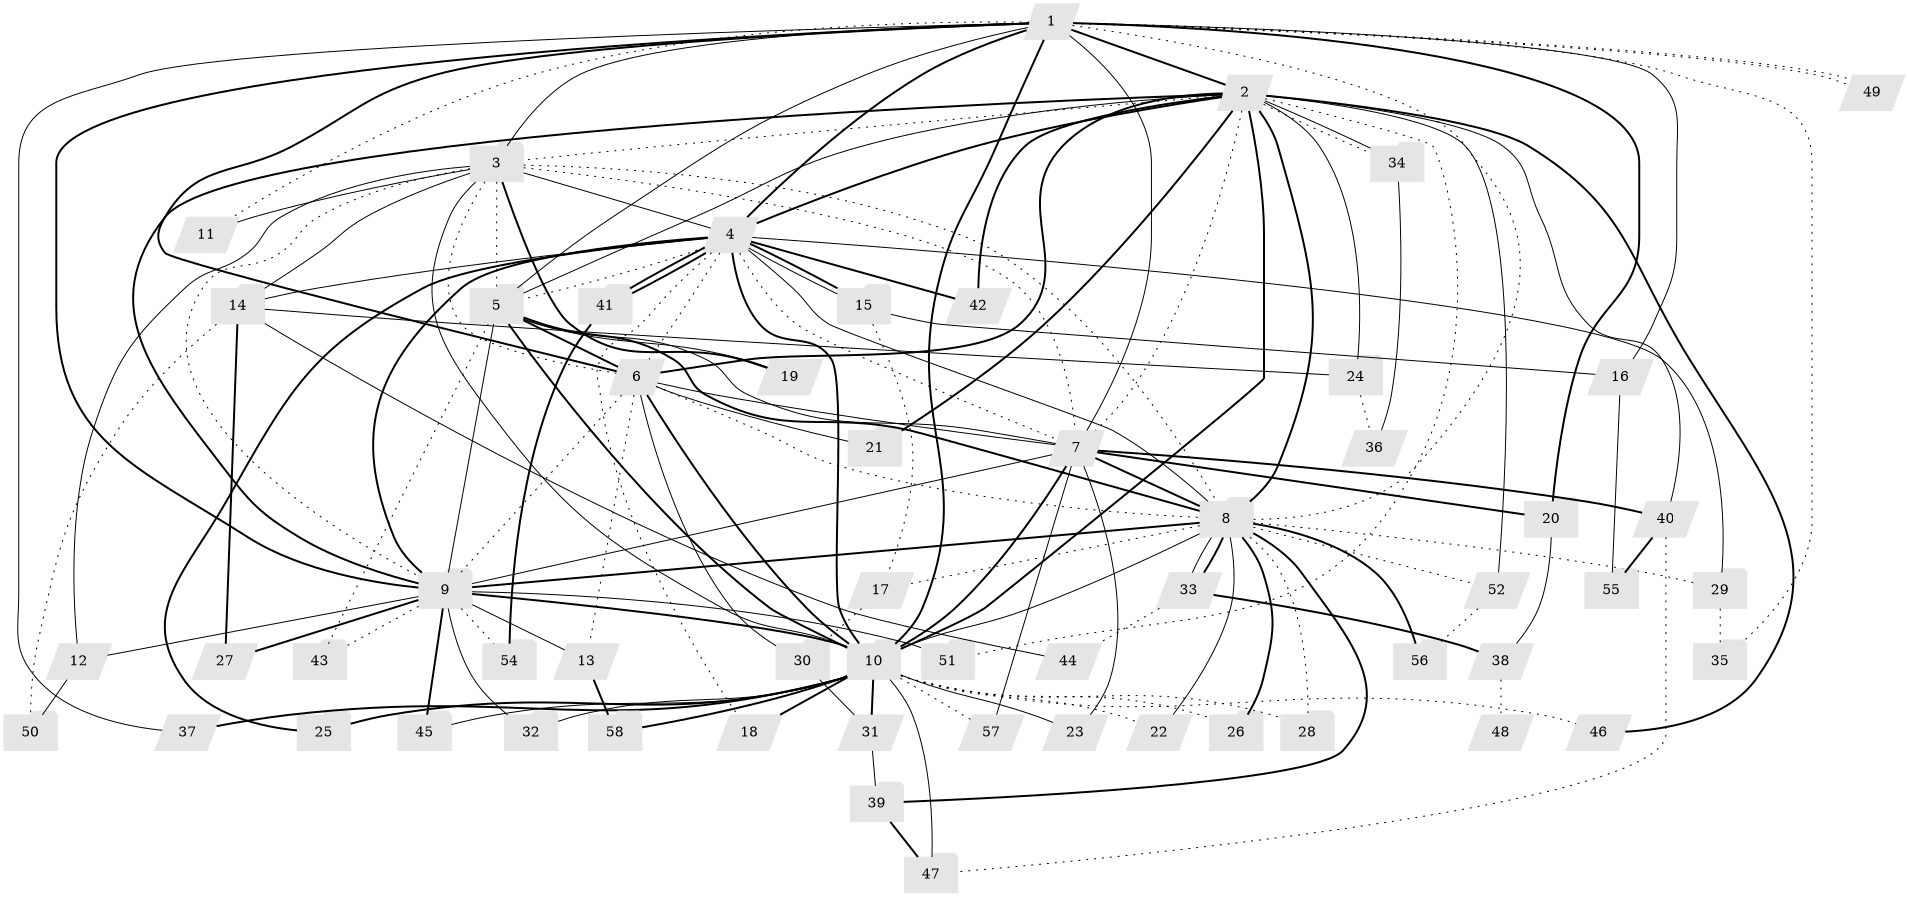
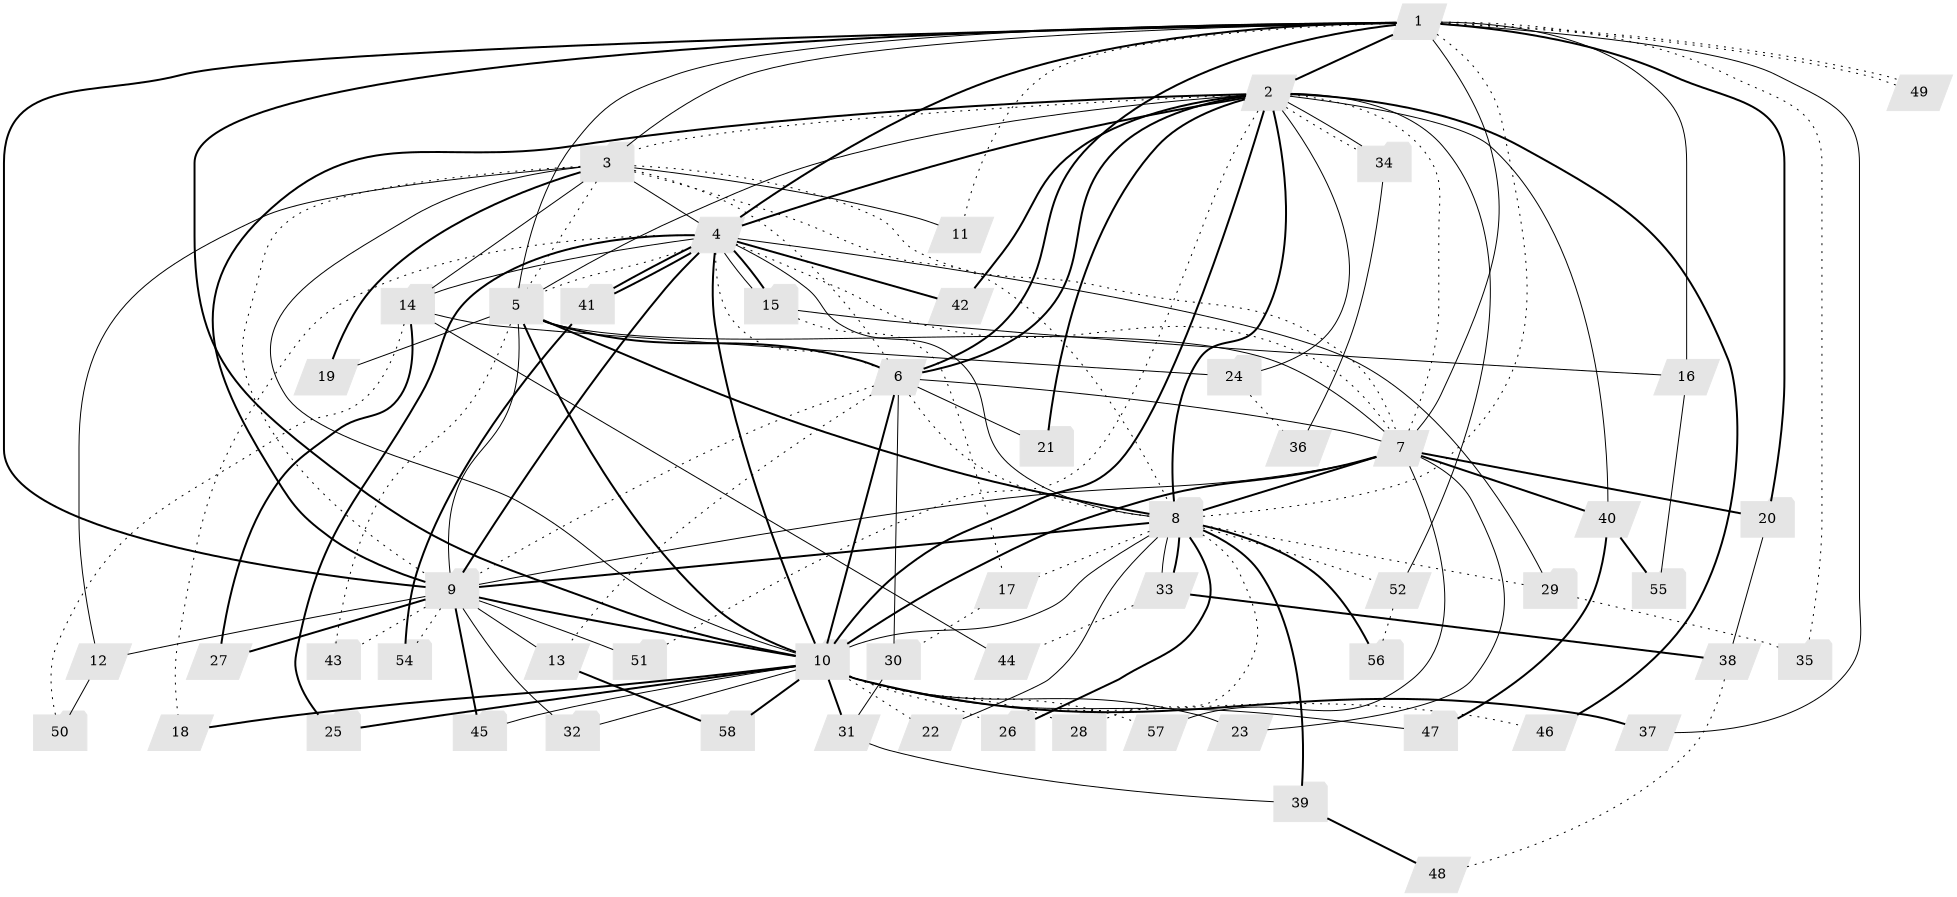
(1418, 817) -> (1556, 646)
(904, 839) -> (1372, 841)
